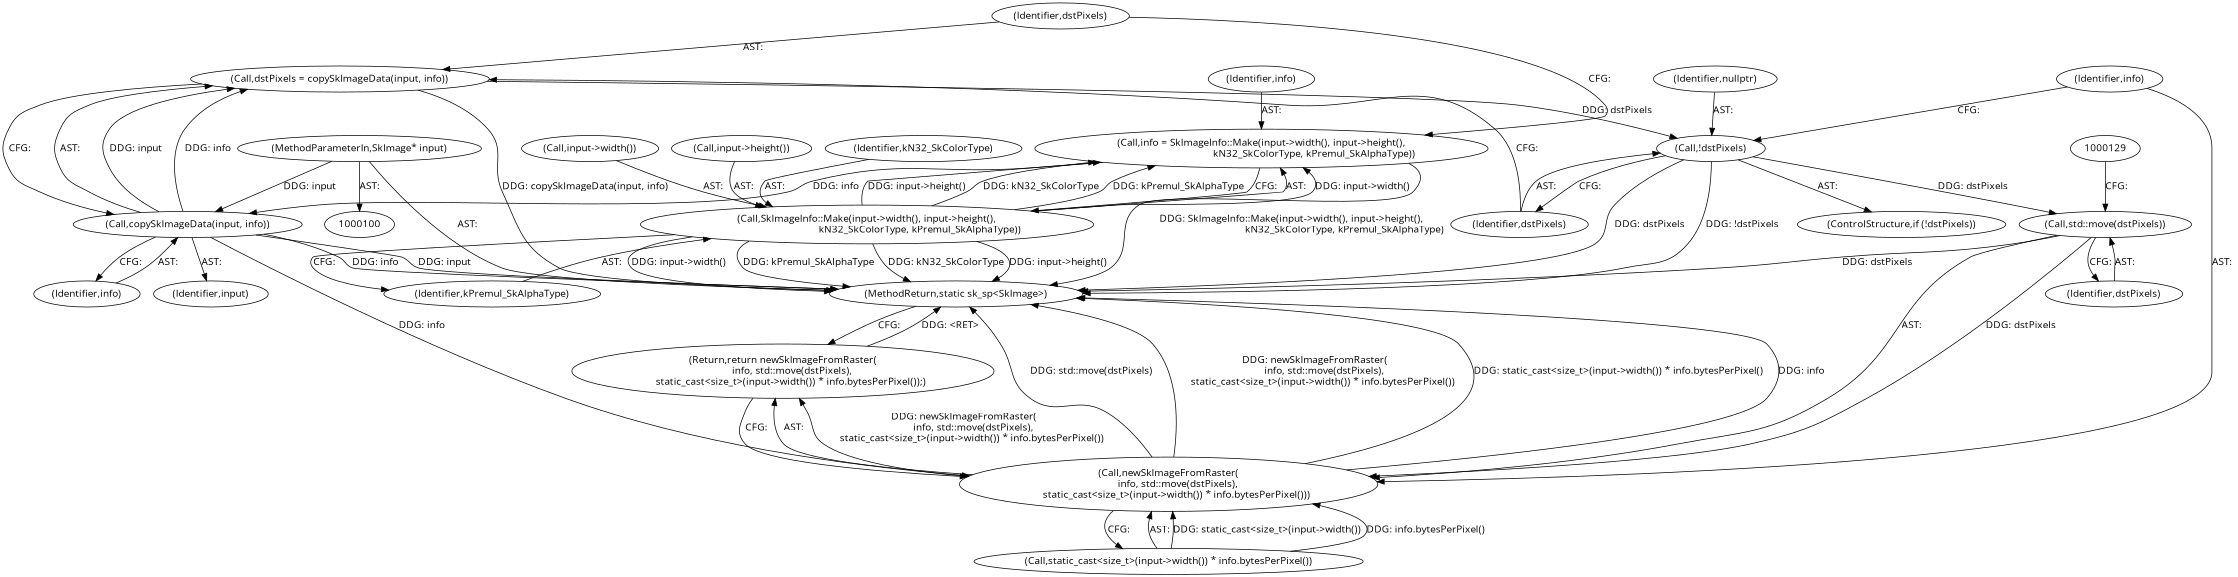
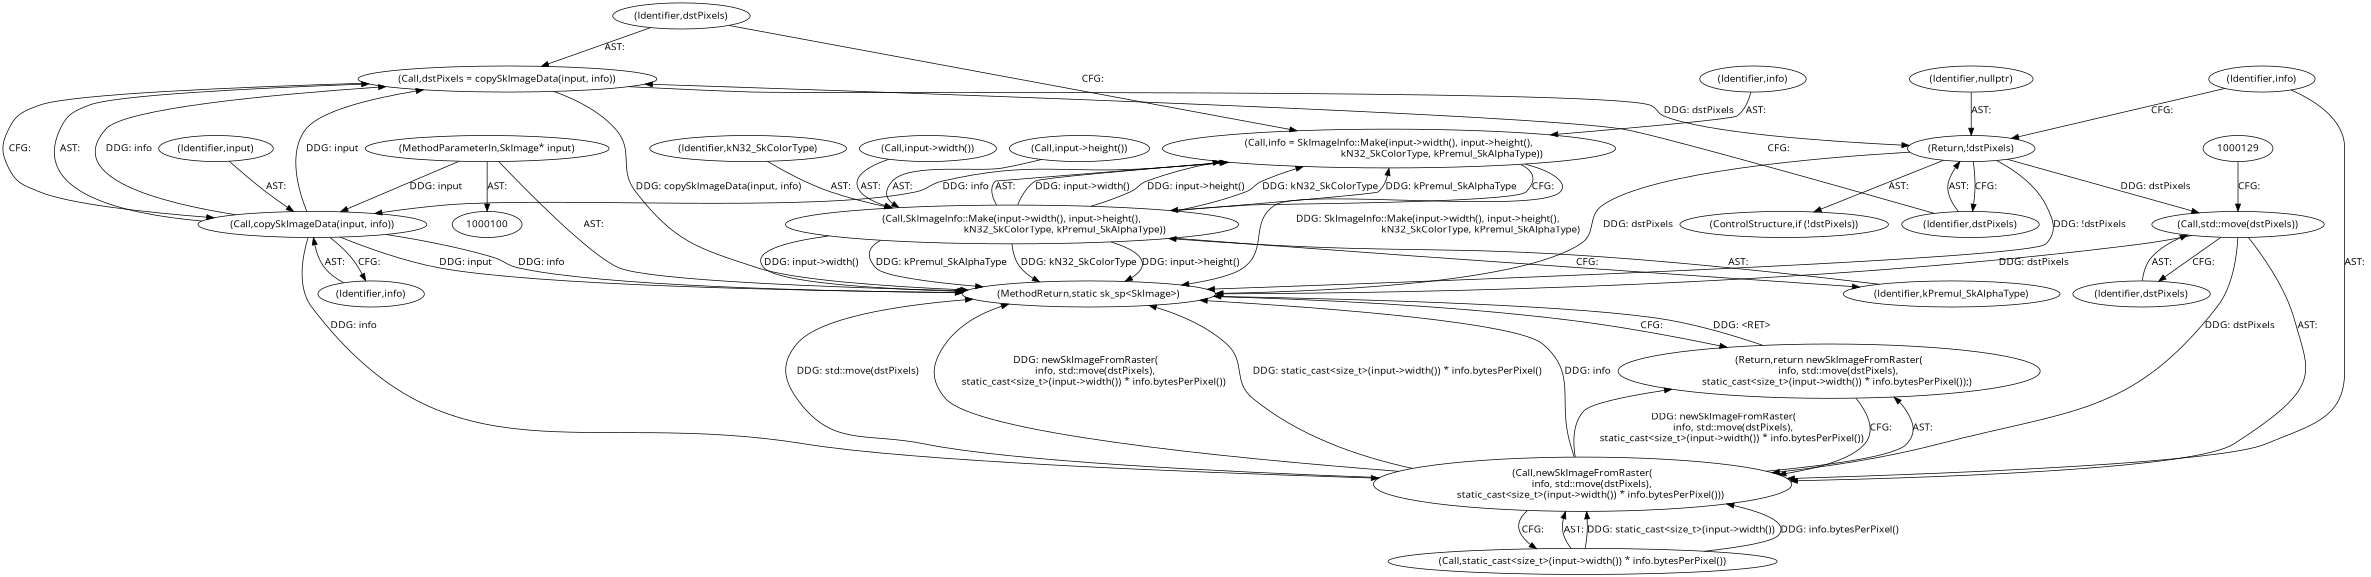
(1711, 149) -> (1971, 149)
(198, 256) -> (258, 185)
